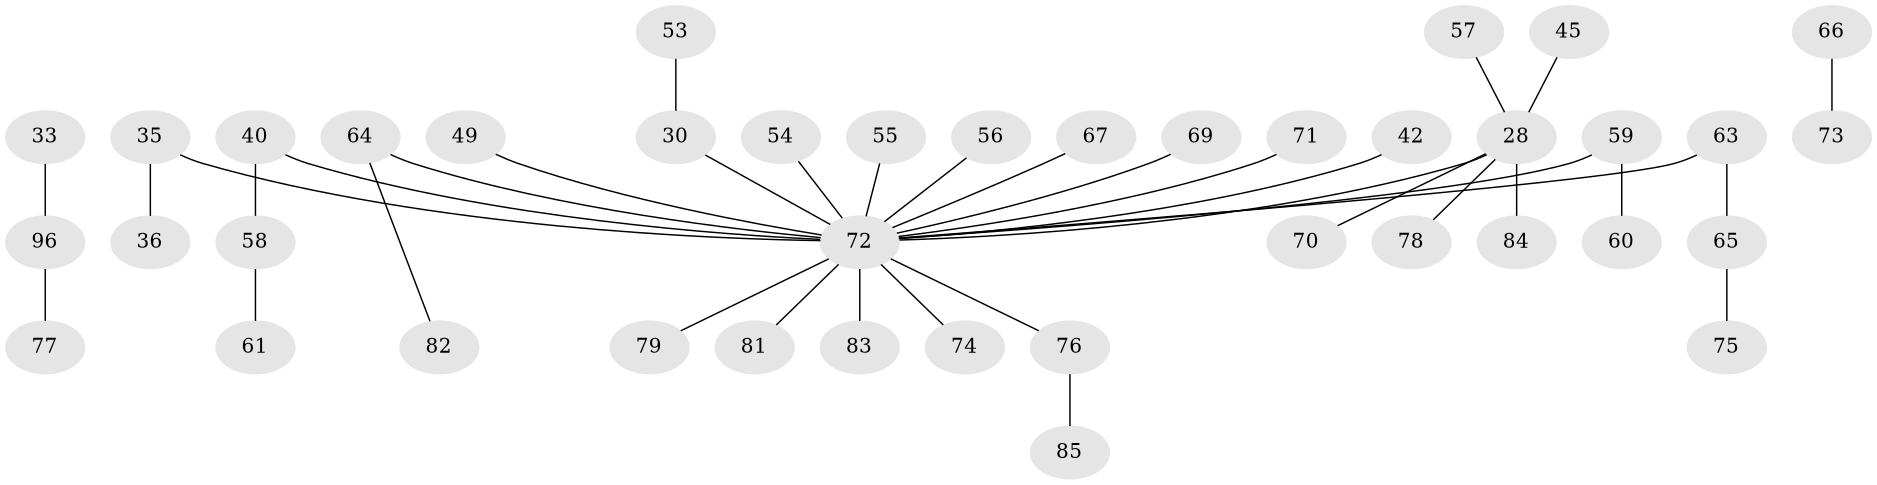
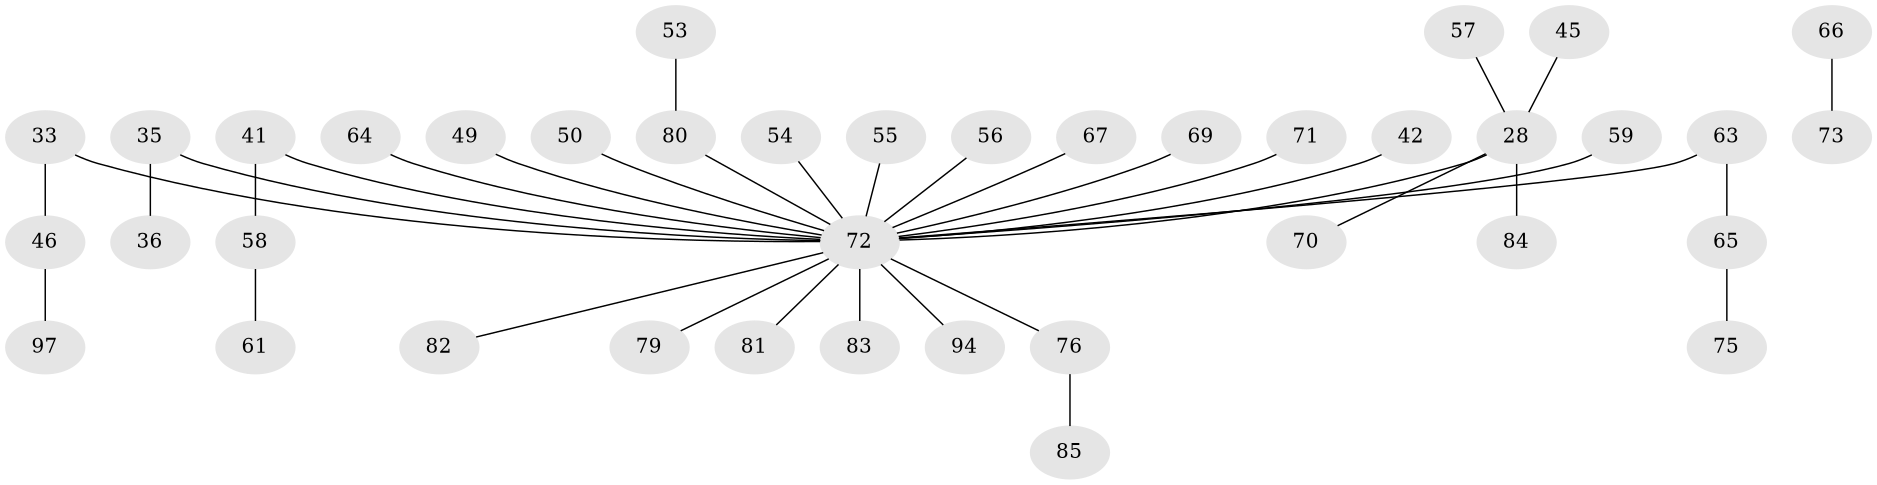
(255, 137) -> (255, 137)
none -> (571, 137)
(676, 137) -> (676, 137)
none -> (444, 224)
(45, 242) -> (45, 242)
(400, 242) -> (650, 295)
(1412, 242) -> none
(1622, 242) -> none
(45, 347) -> (45, 347)
(965, 347) -> (965, 347)
